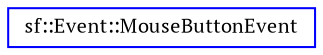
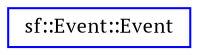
(162, 28) -> (99, 28)
